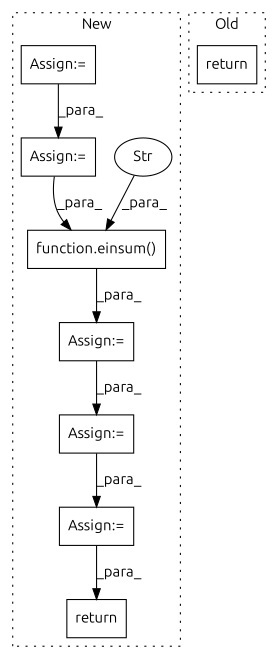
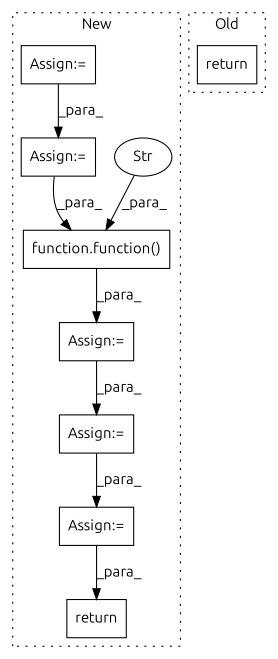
(97, 249) -> (97, 249)
